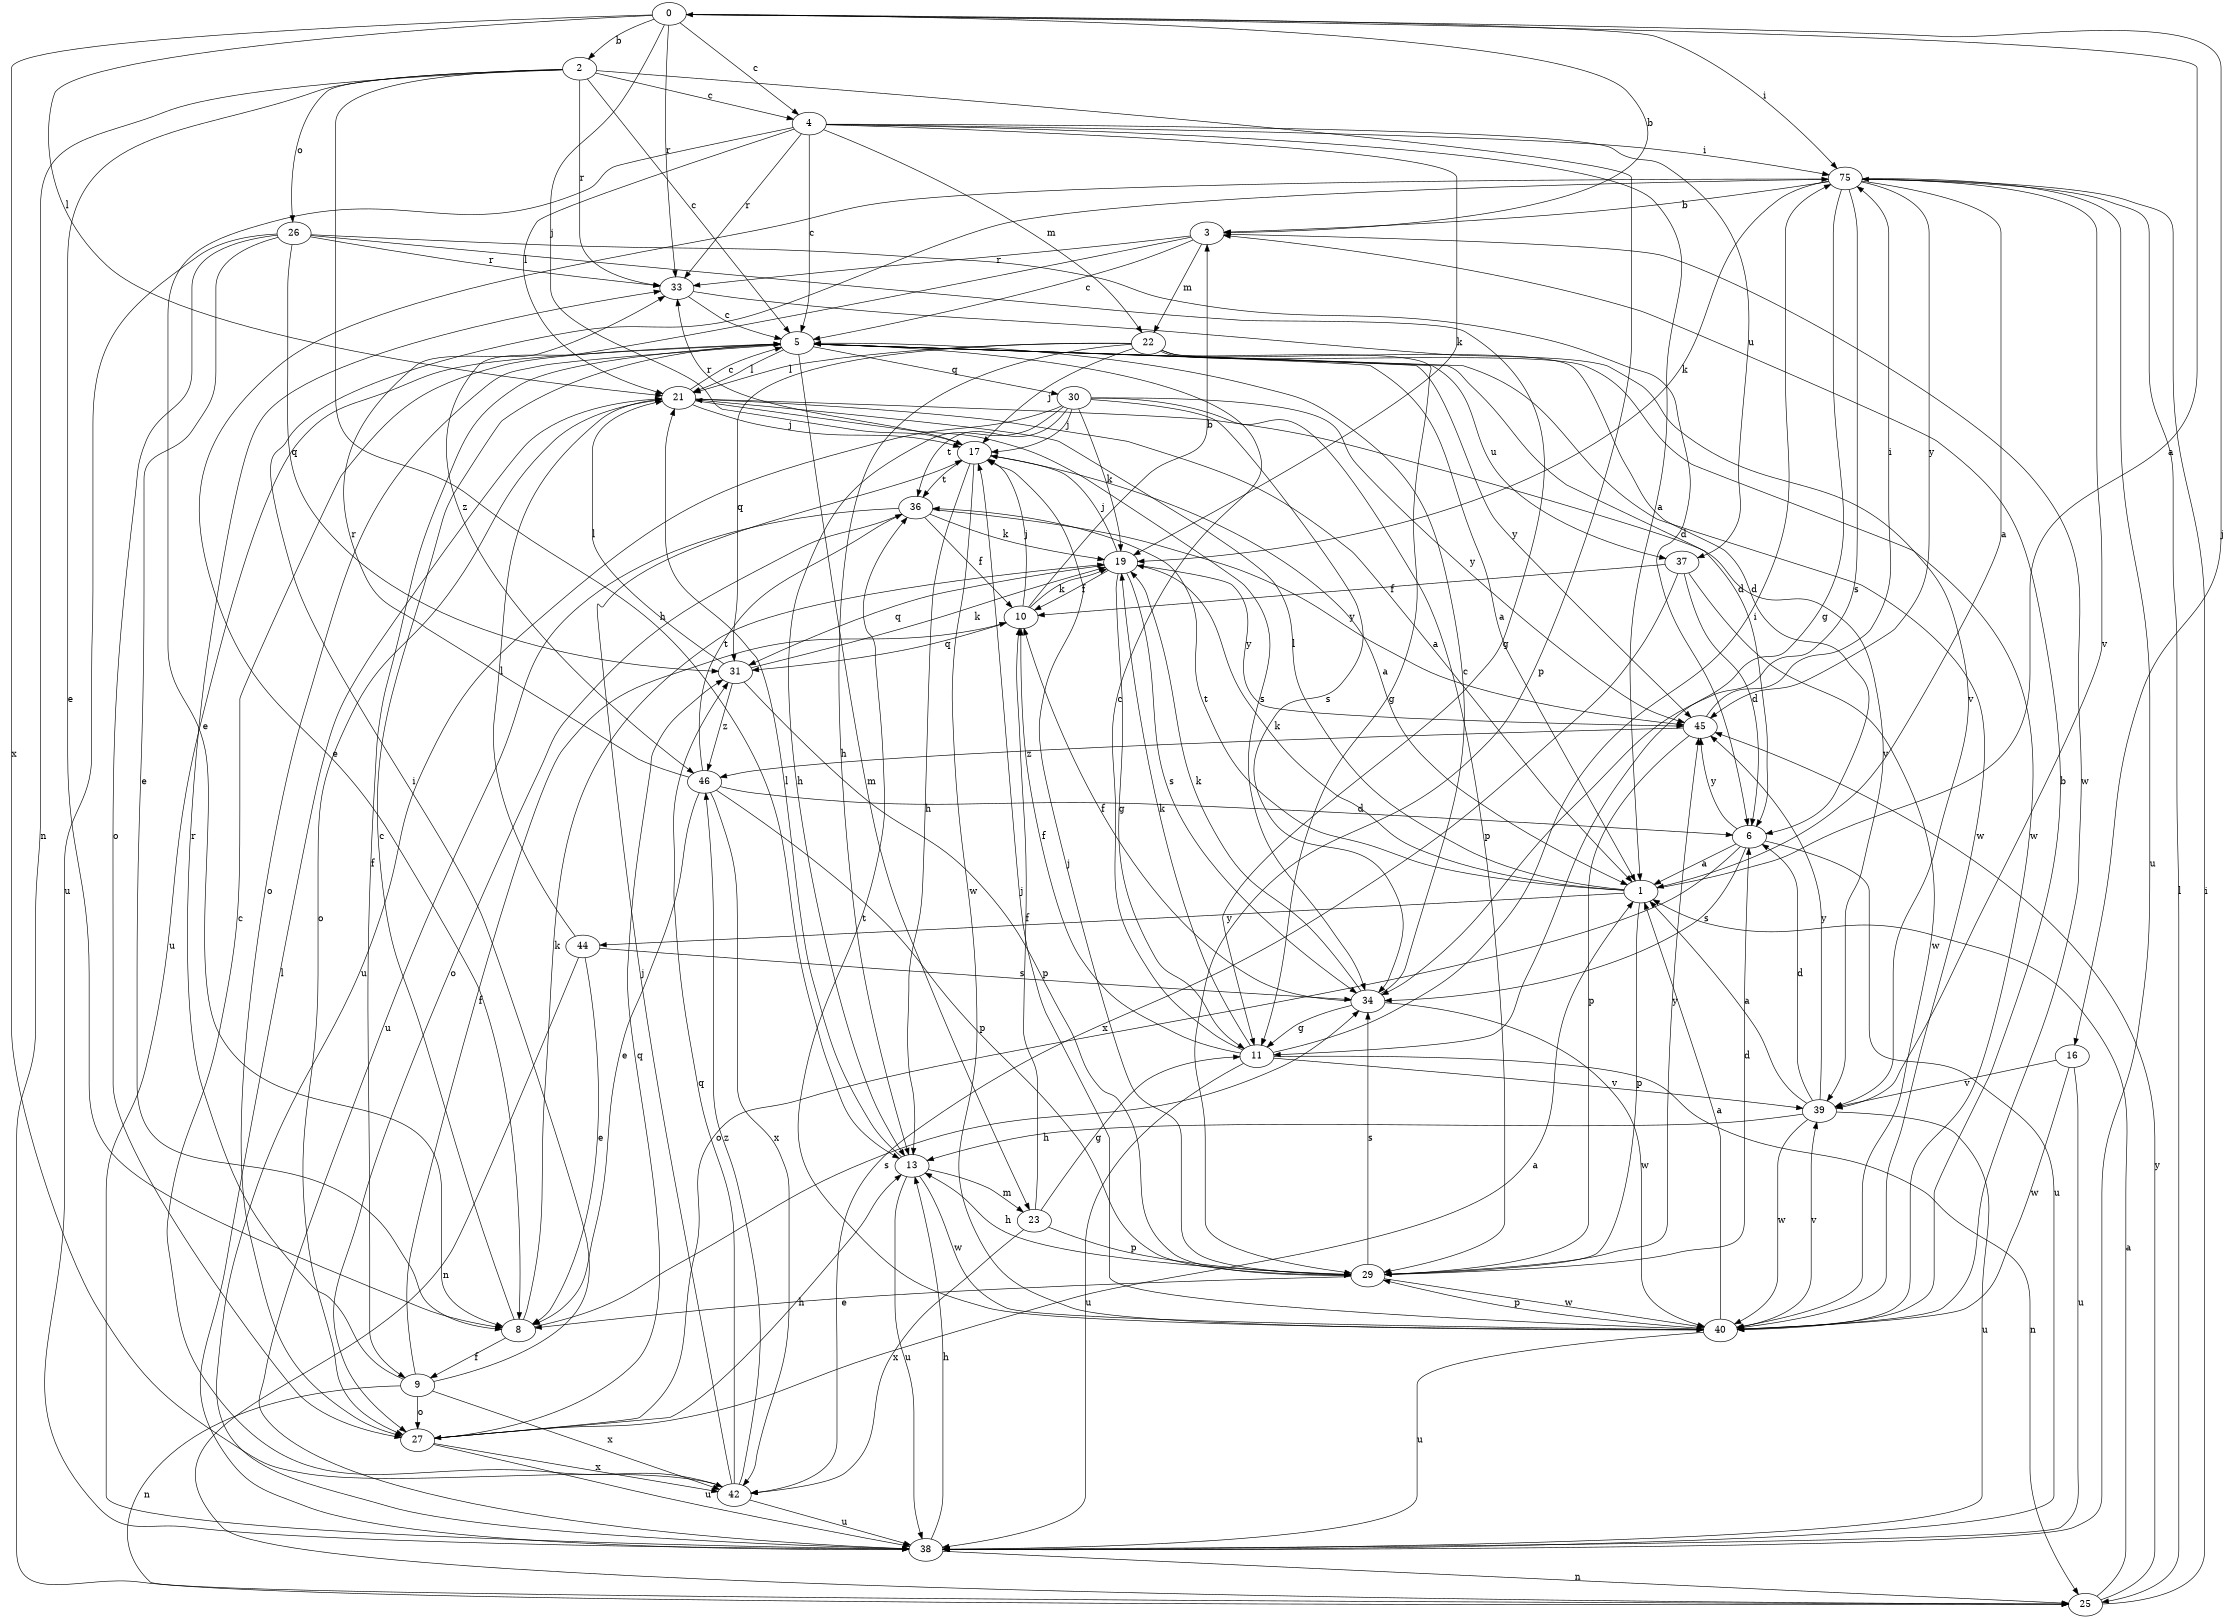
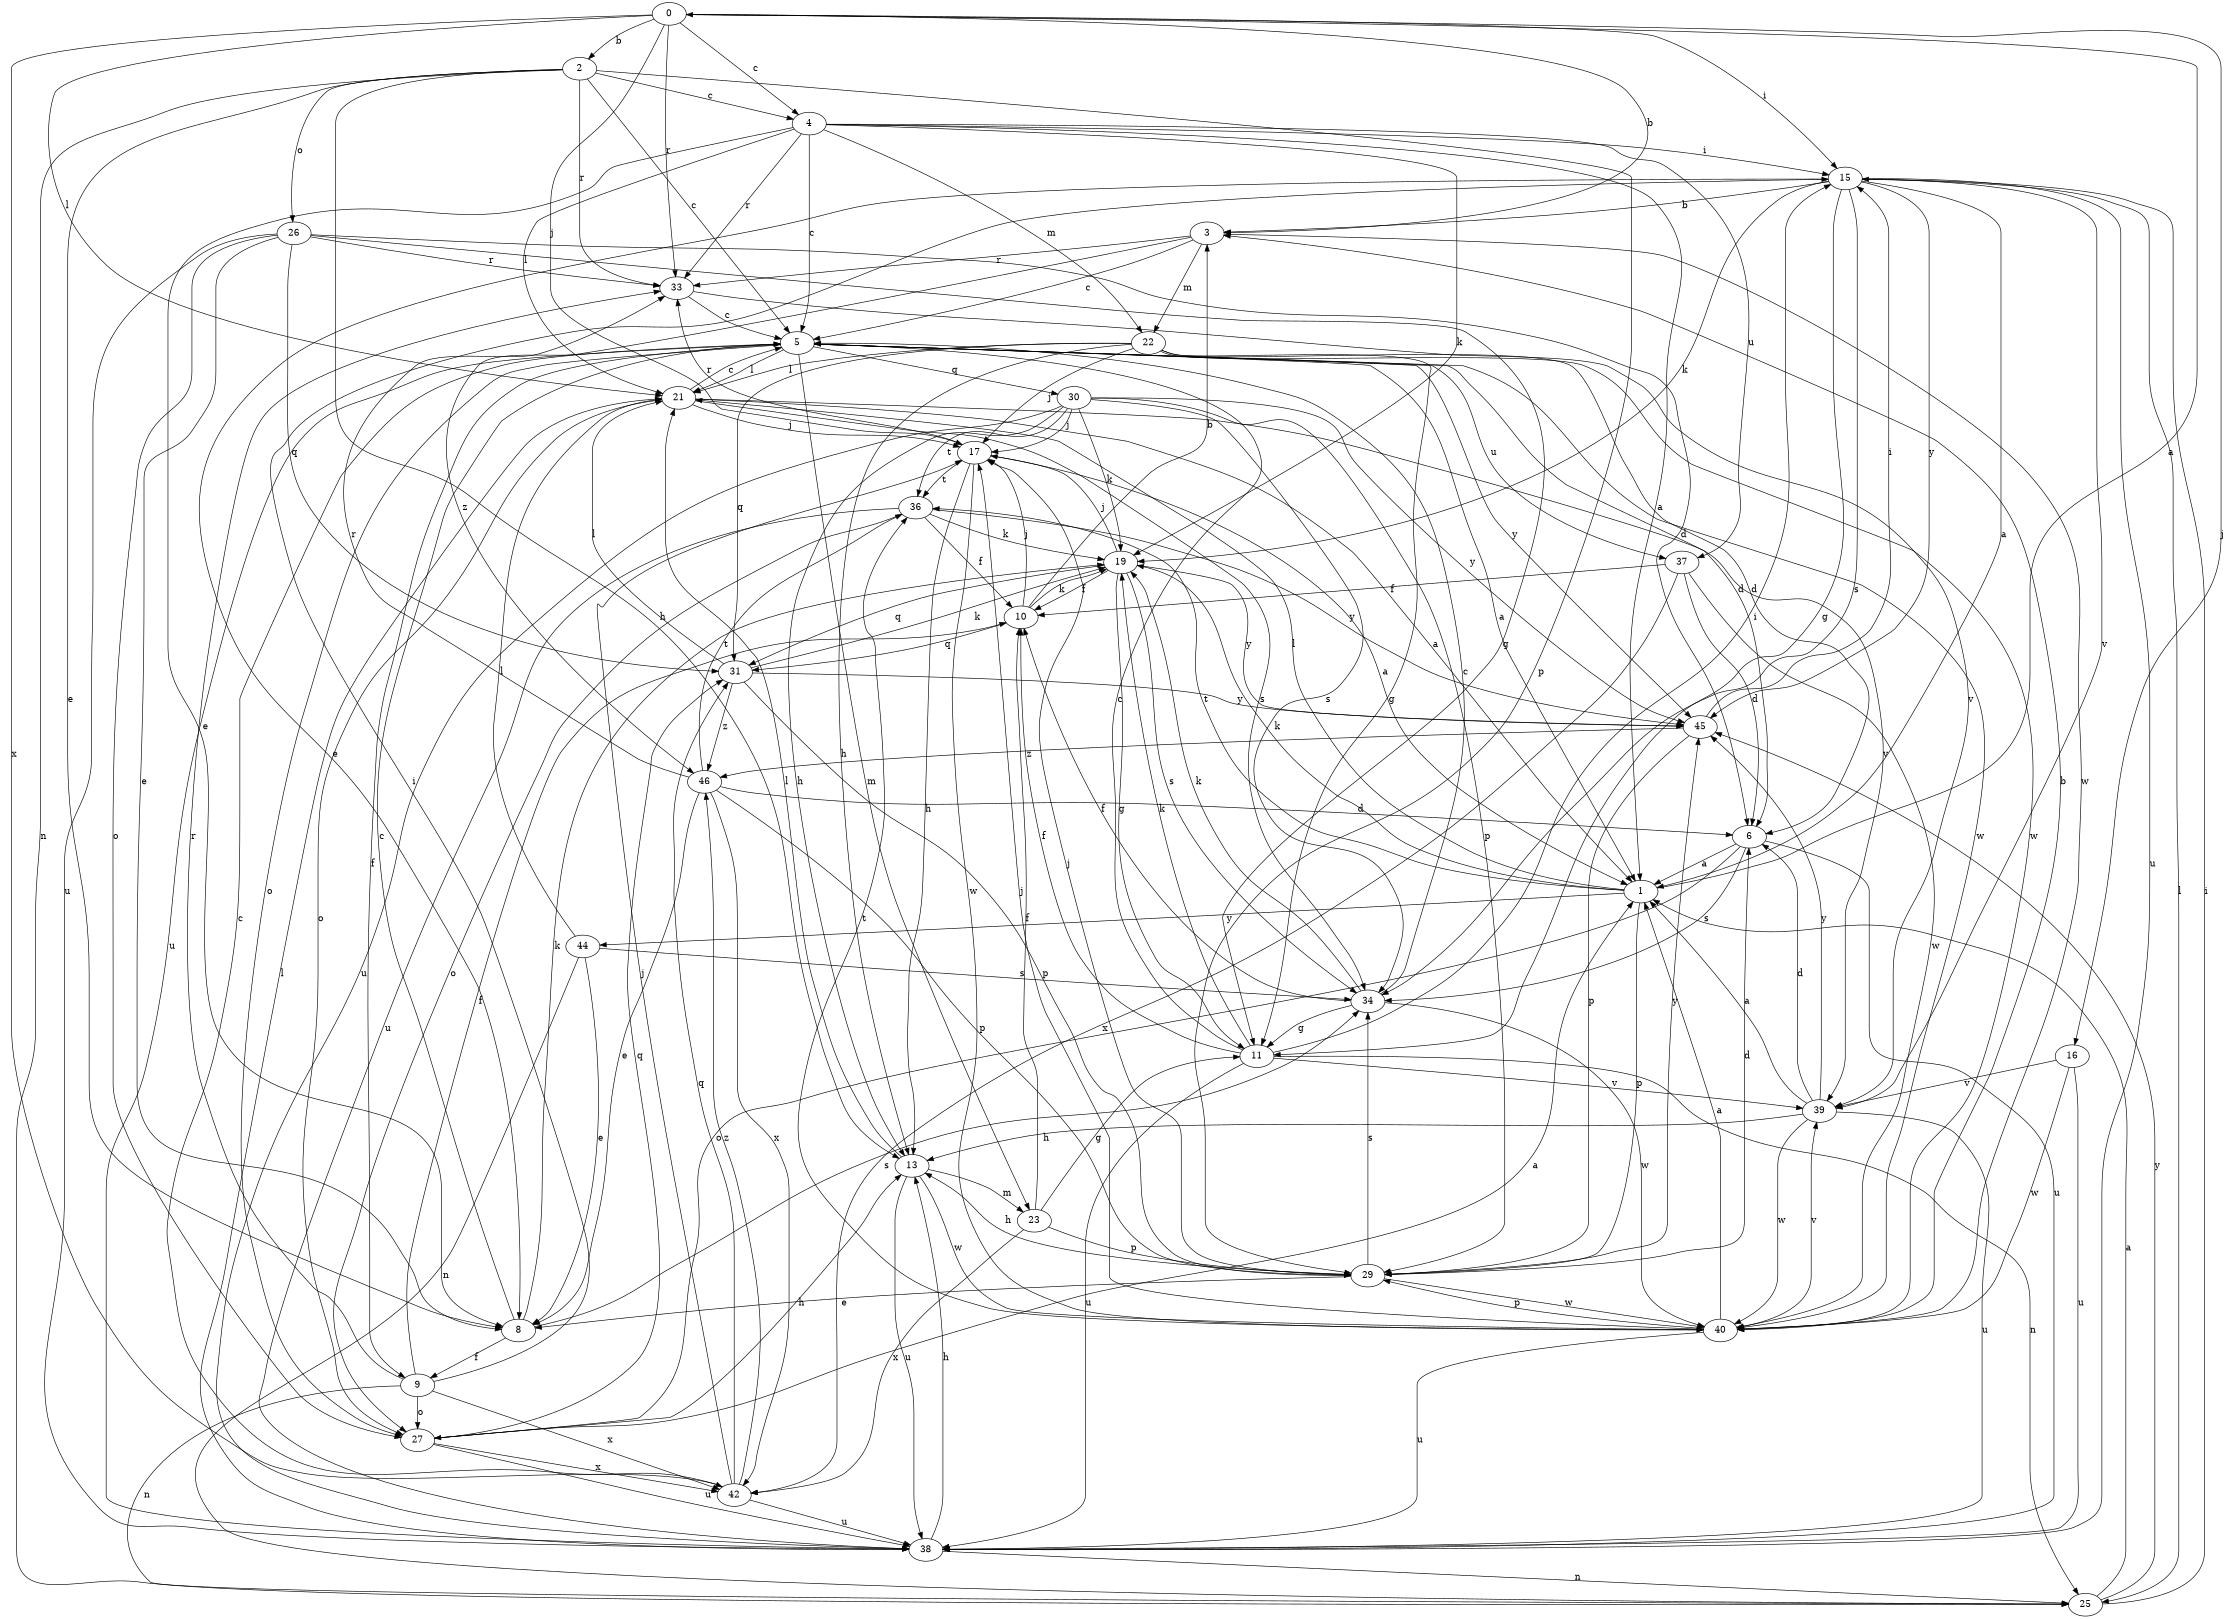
(1845, 178) -> (1845, 178)
(1711, 791) -> (1215, 697)
